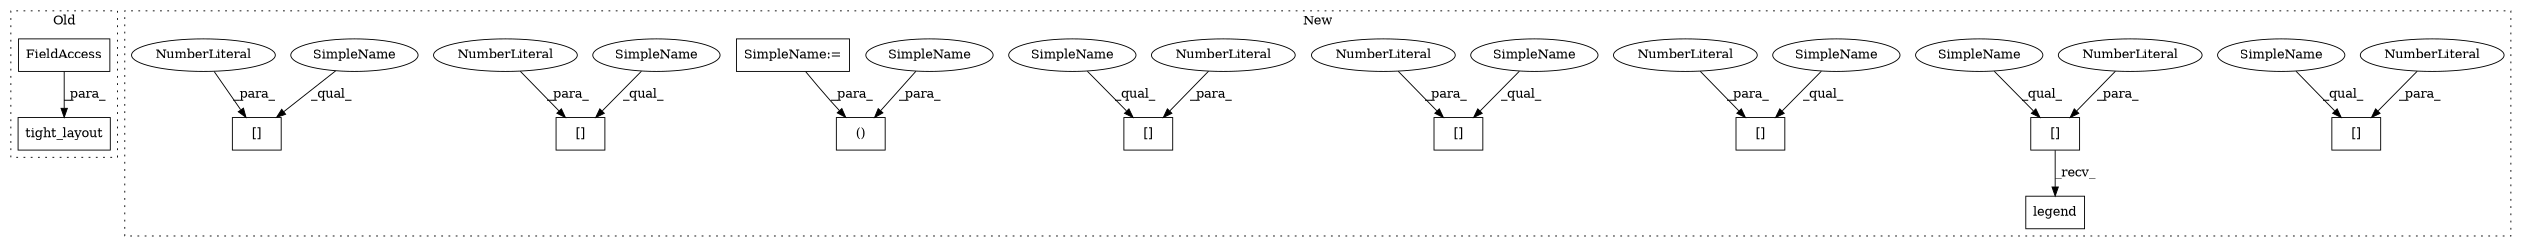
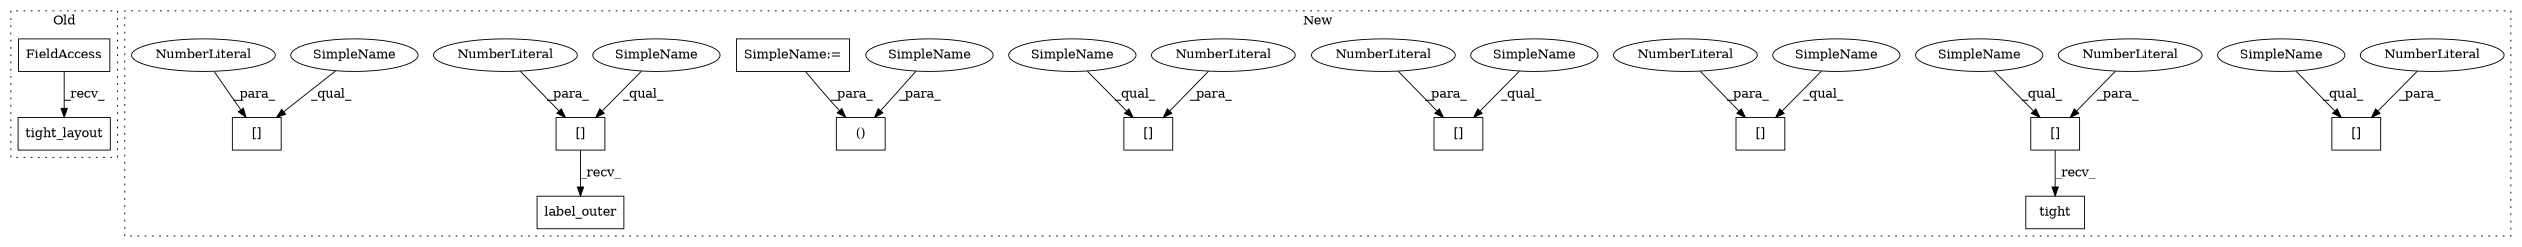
(85, 94) -> (85, 94)
none -> (580, 212)
(2055, 212) -> (2055, 212)
